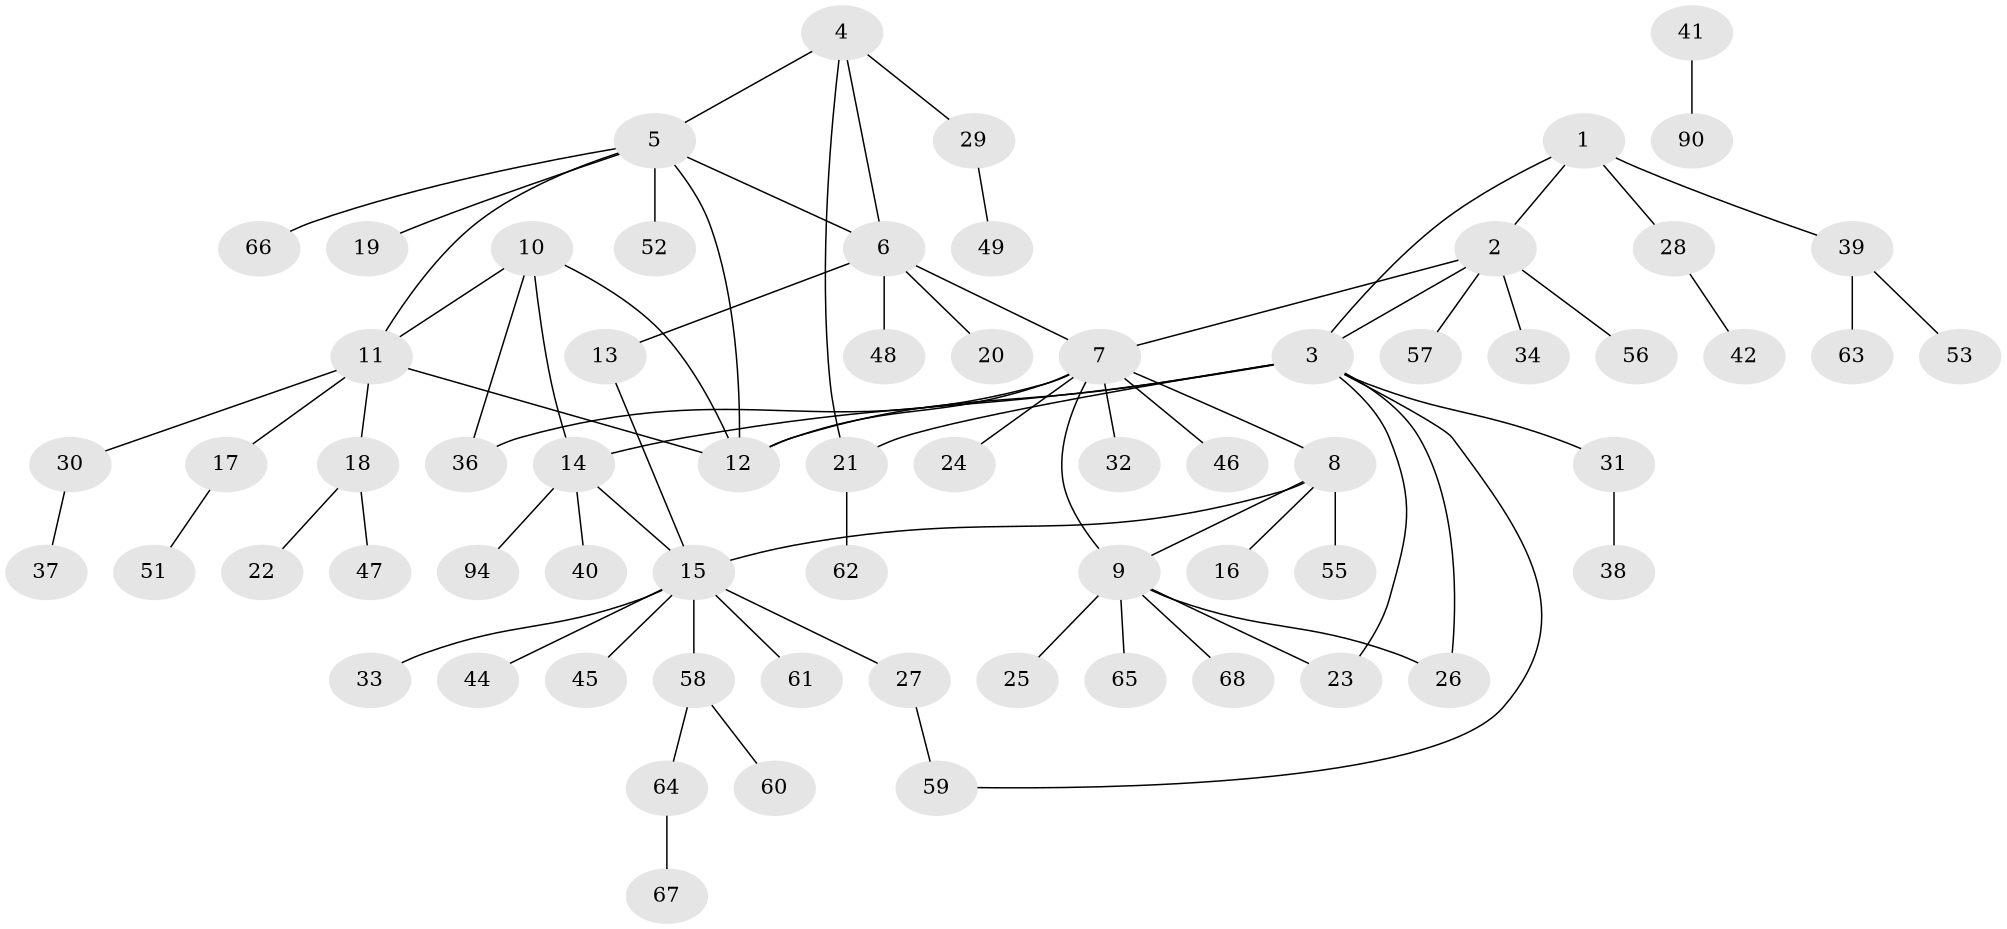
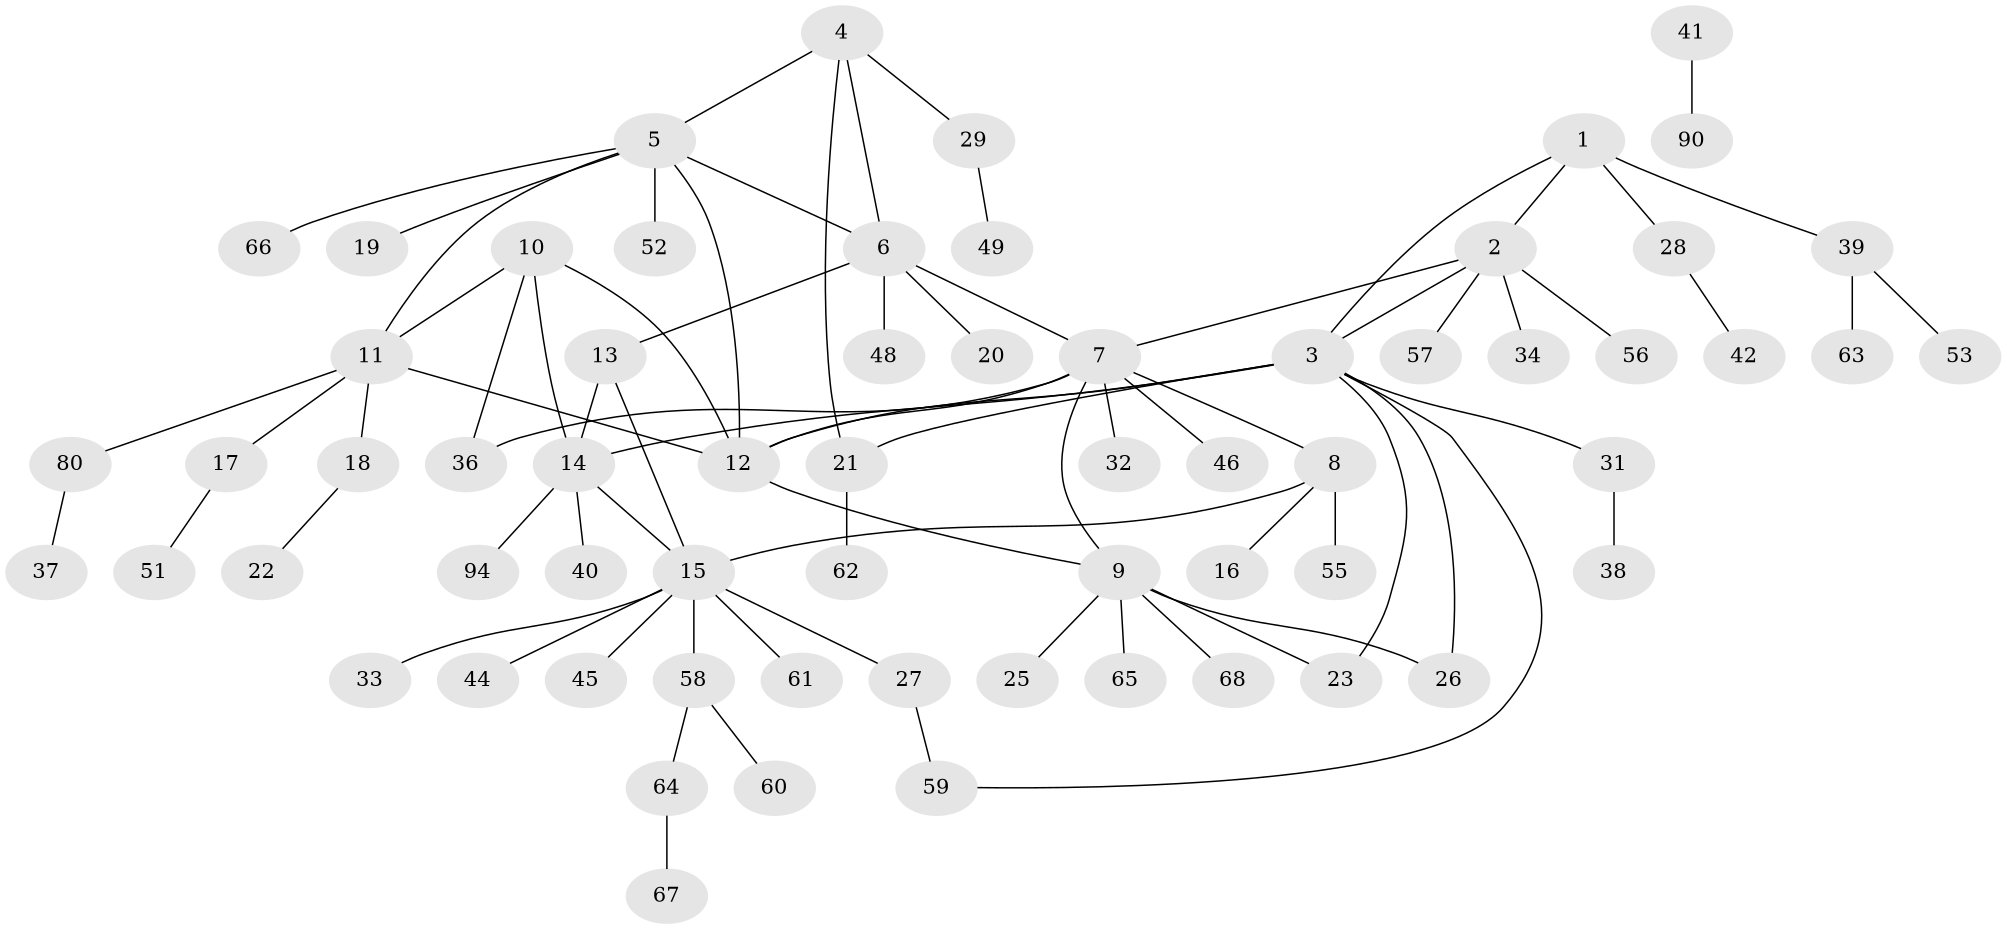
none -> (590, 411)
(70, 465) -> (70, 465)
(955, 465) -> none
(1227, 518) -> (892, 522)
(370, 572) -> none
